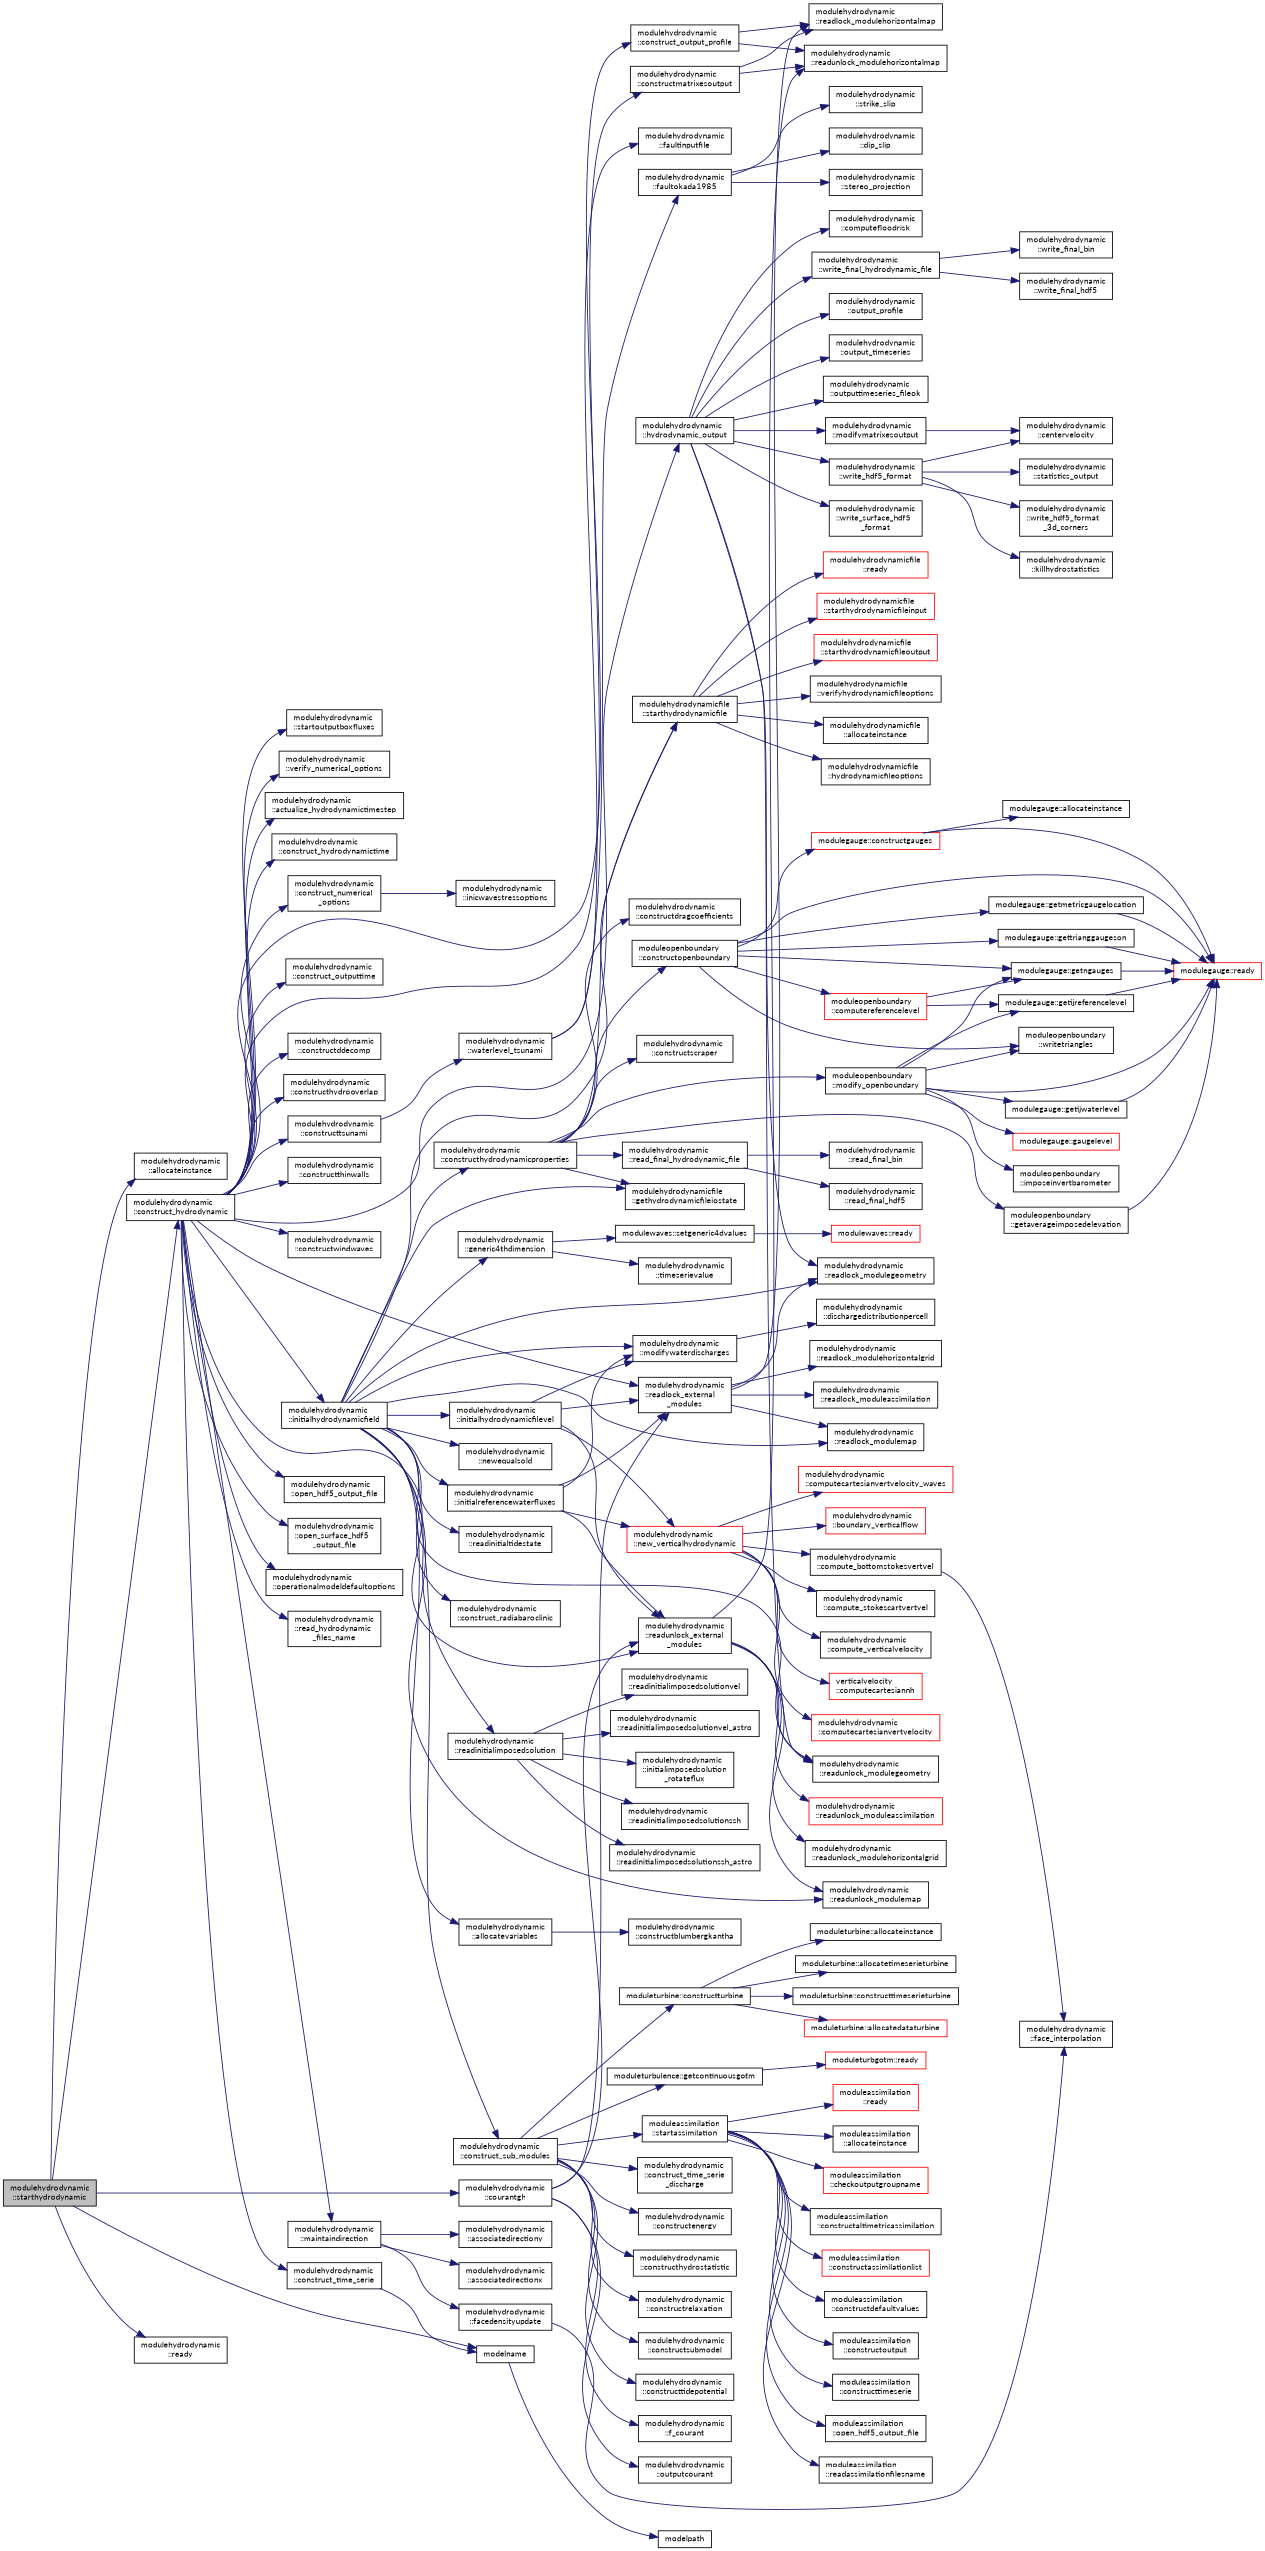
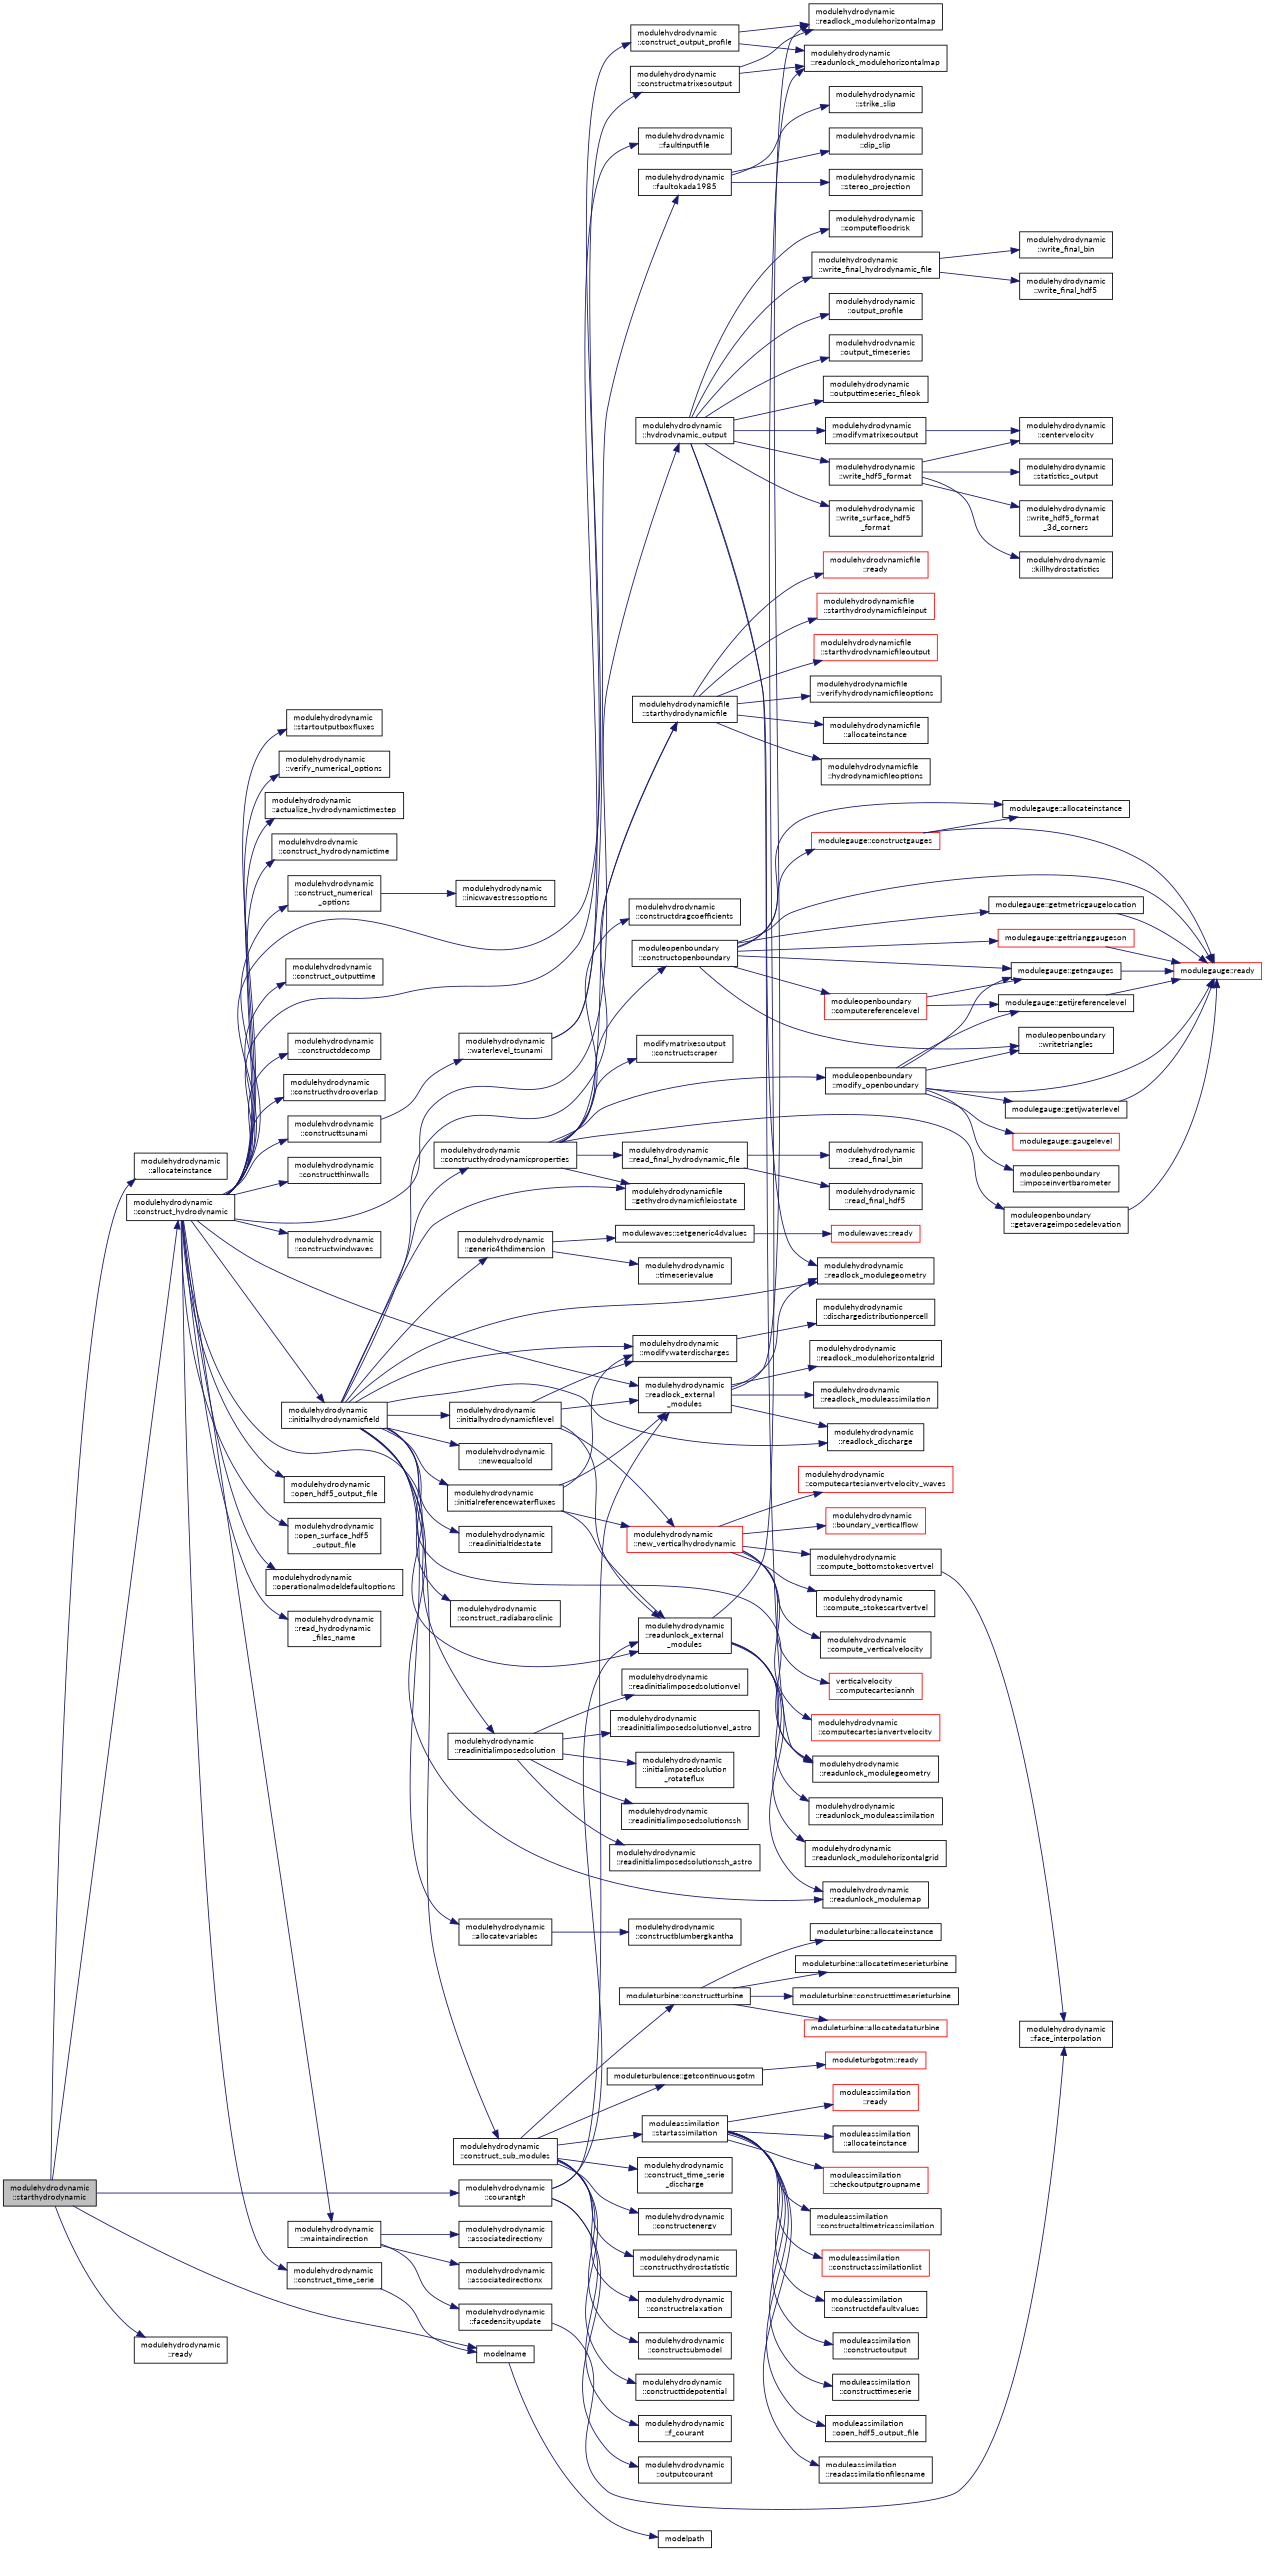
none -> (820, 813)
(1066, 938) -> (1066, 938)
(685, 1049) -> (685, 1049)
(876, 1437) -> (876, 1437)
(876, 1811) -> (876, 1811)
